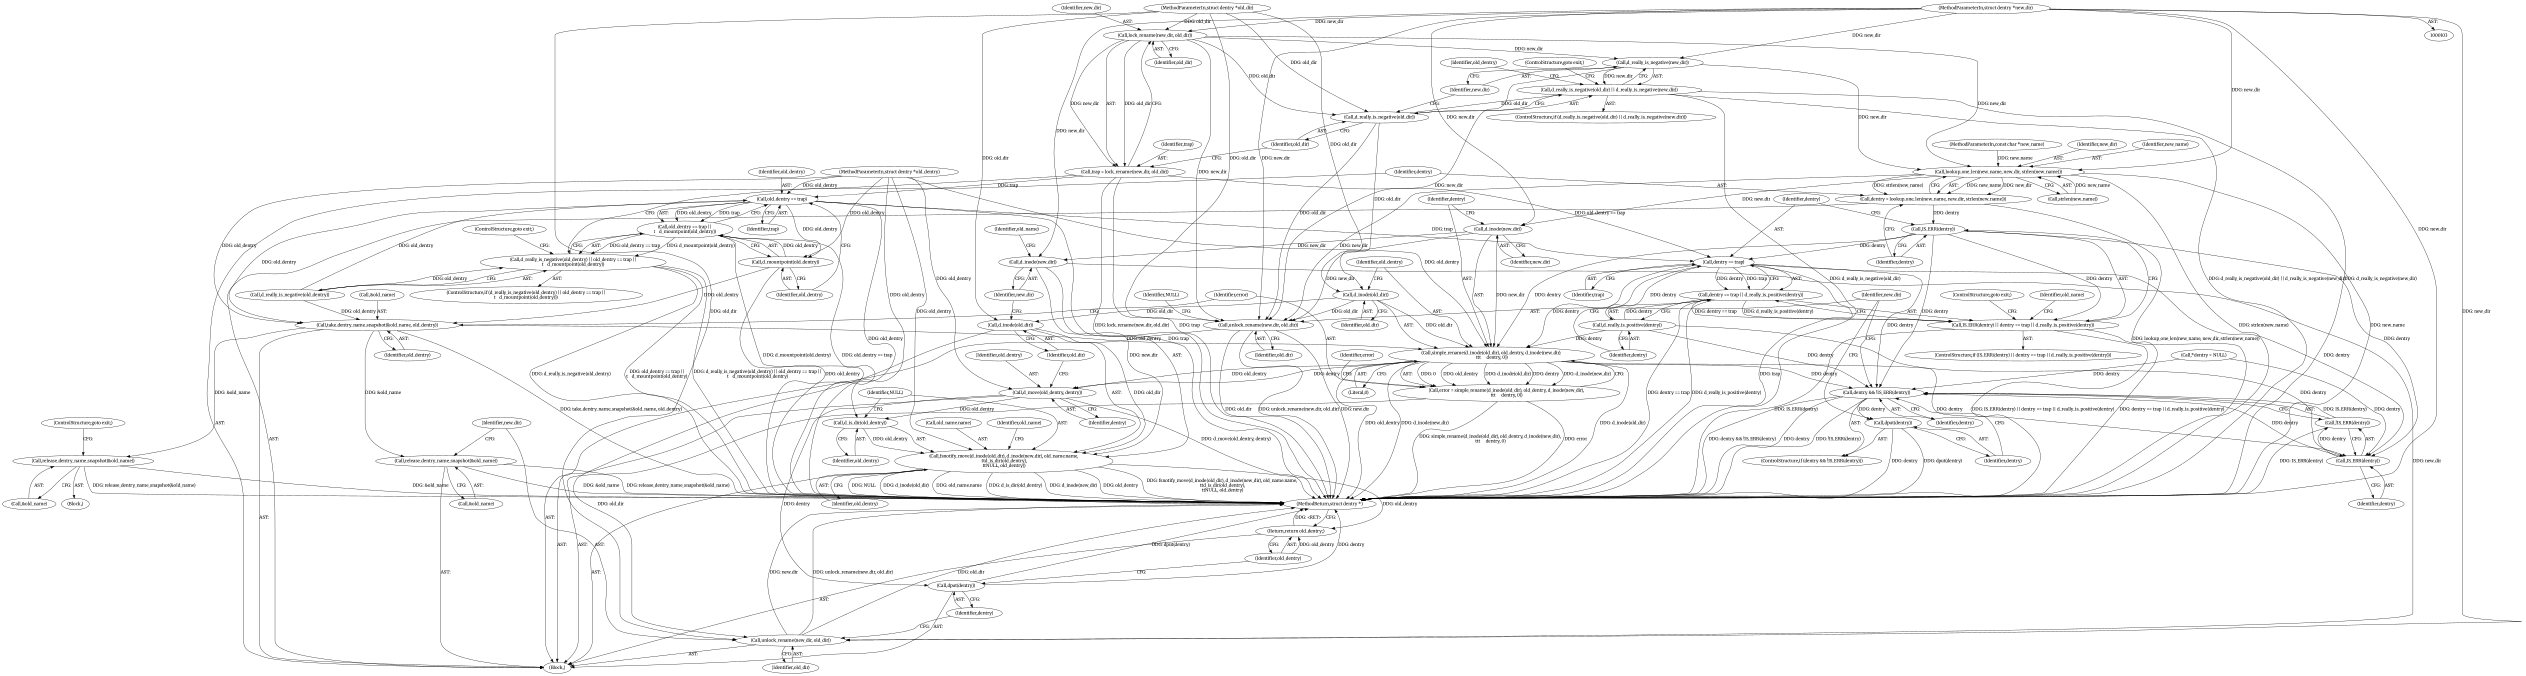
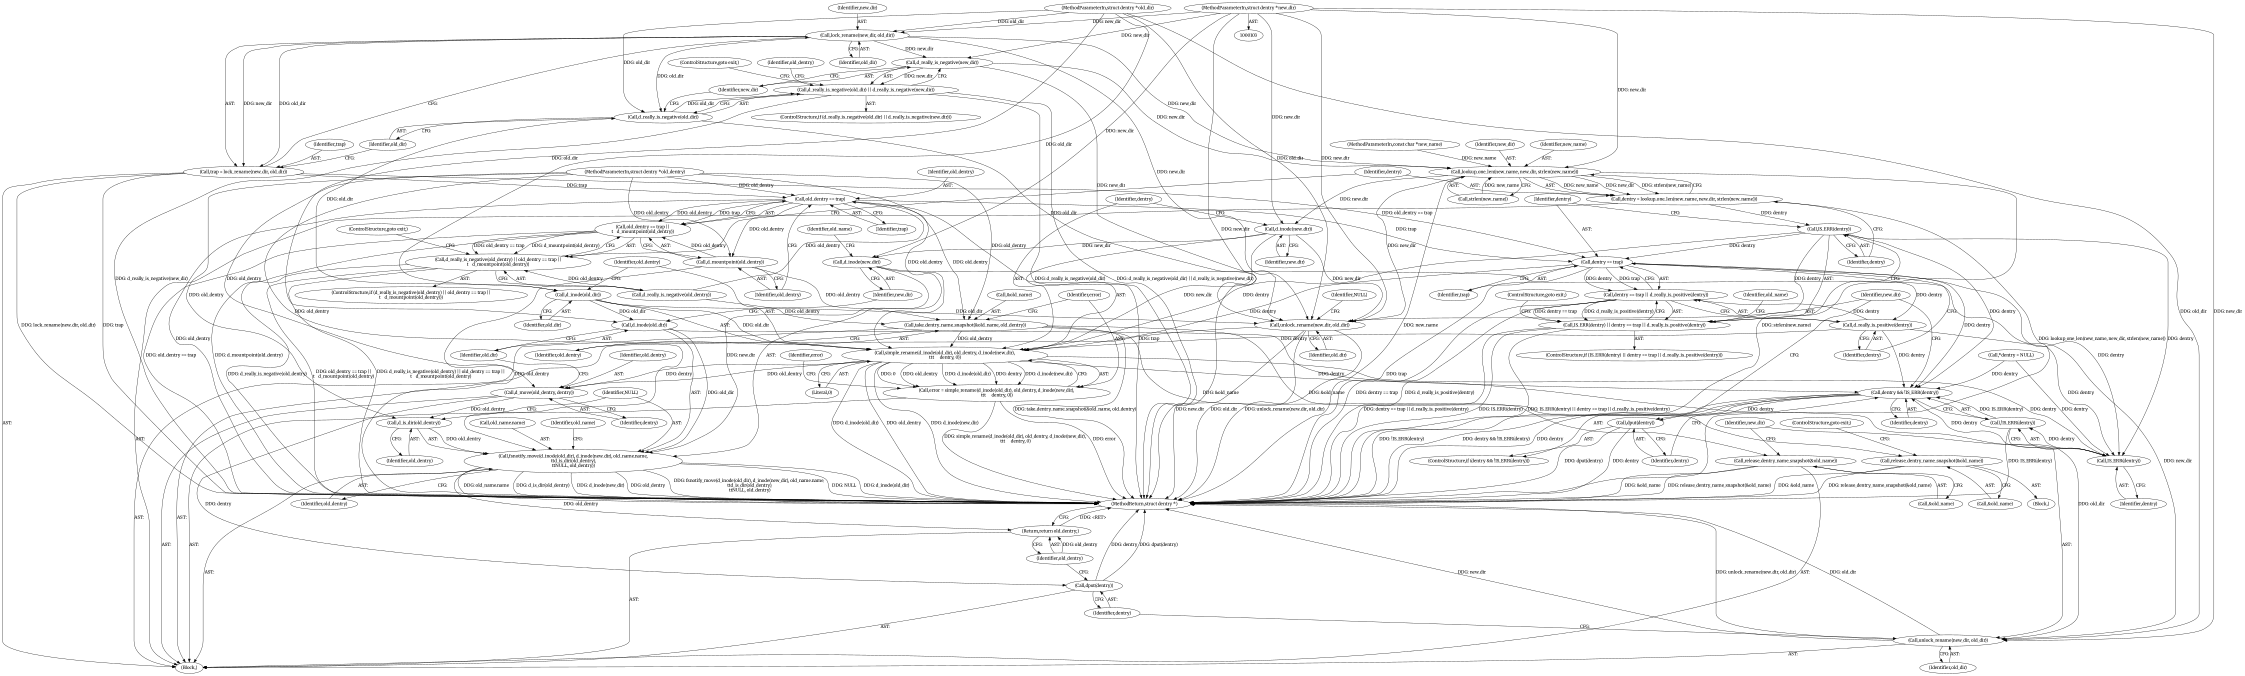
(1194, 440) -> none
